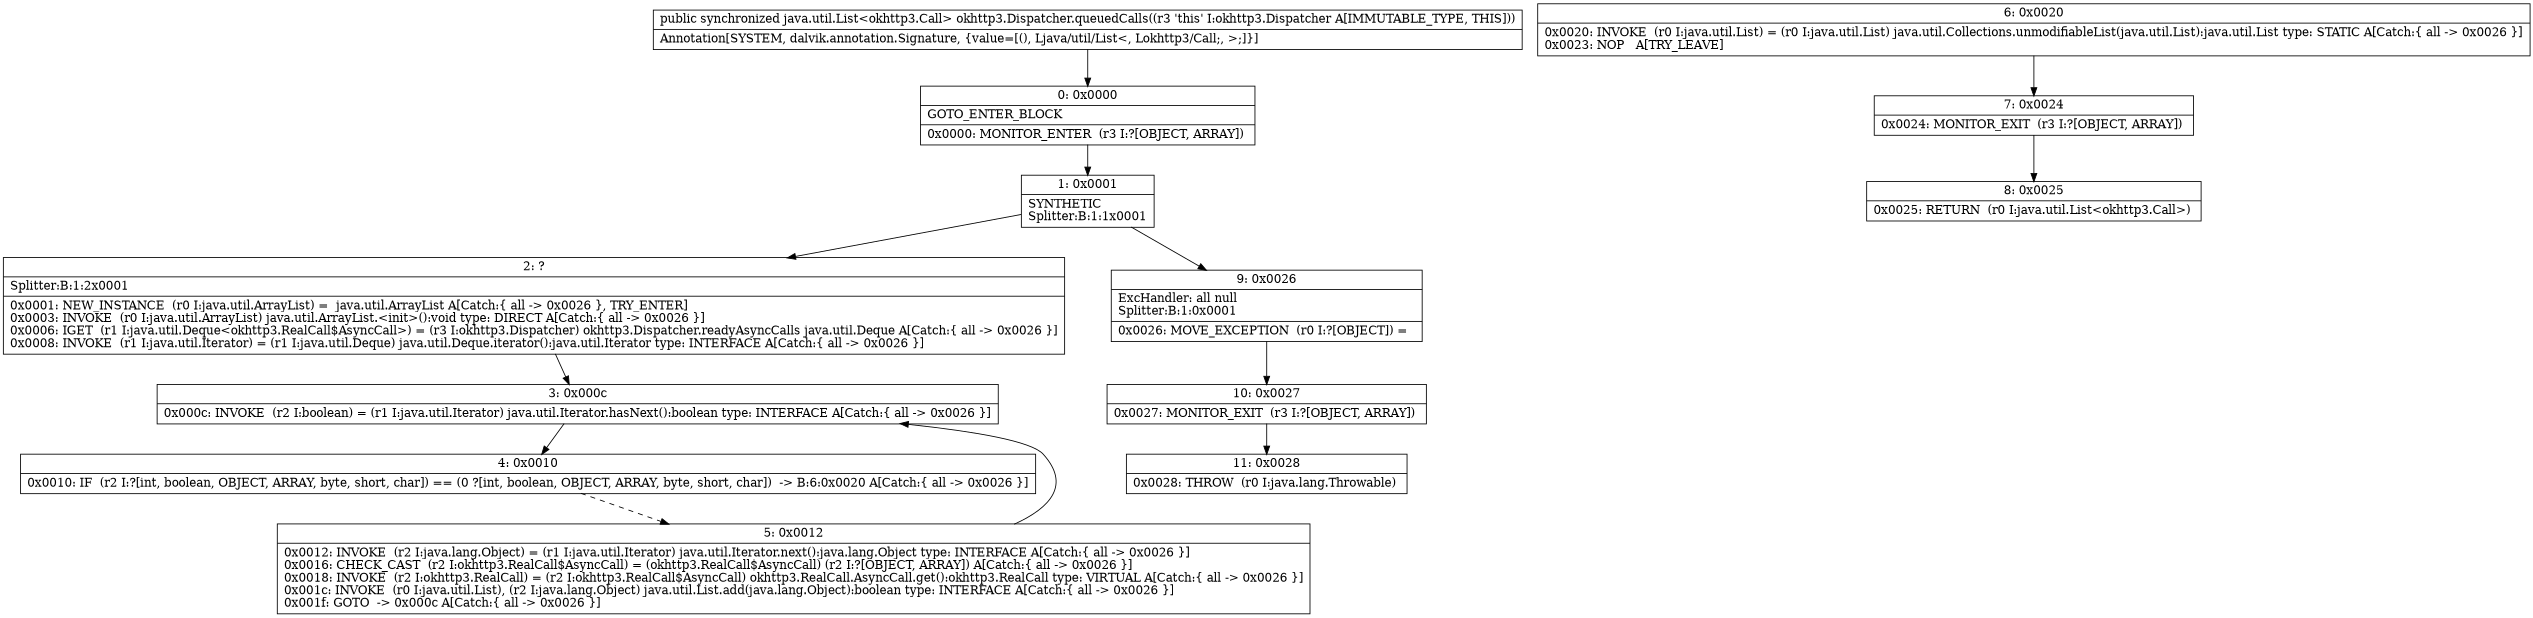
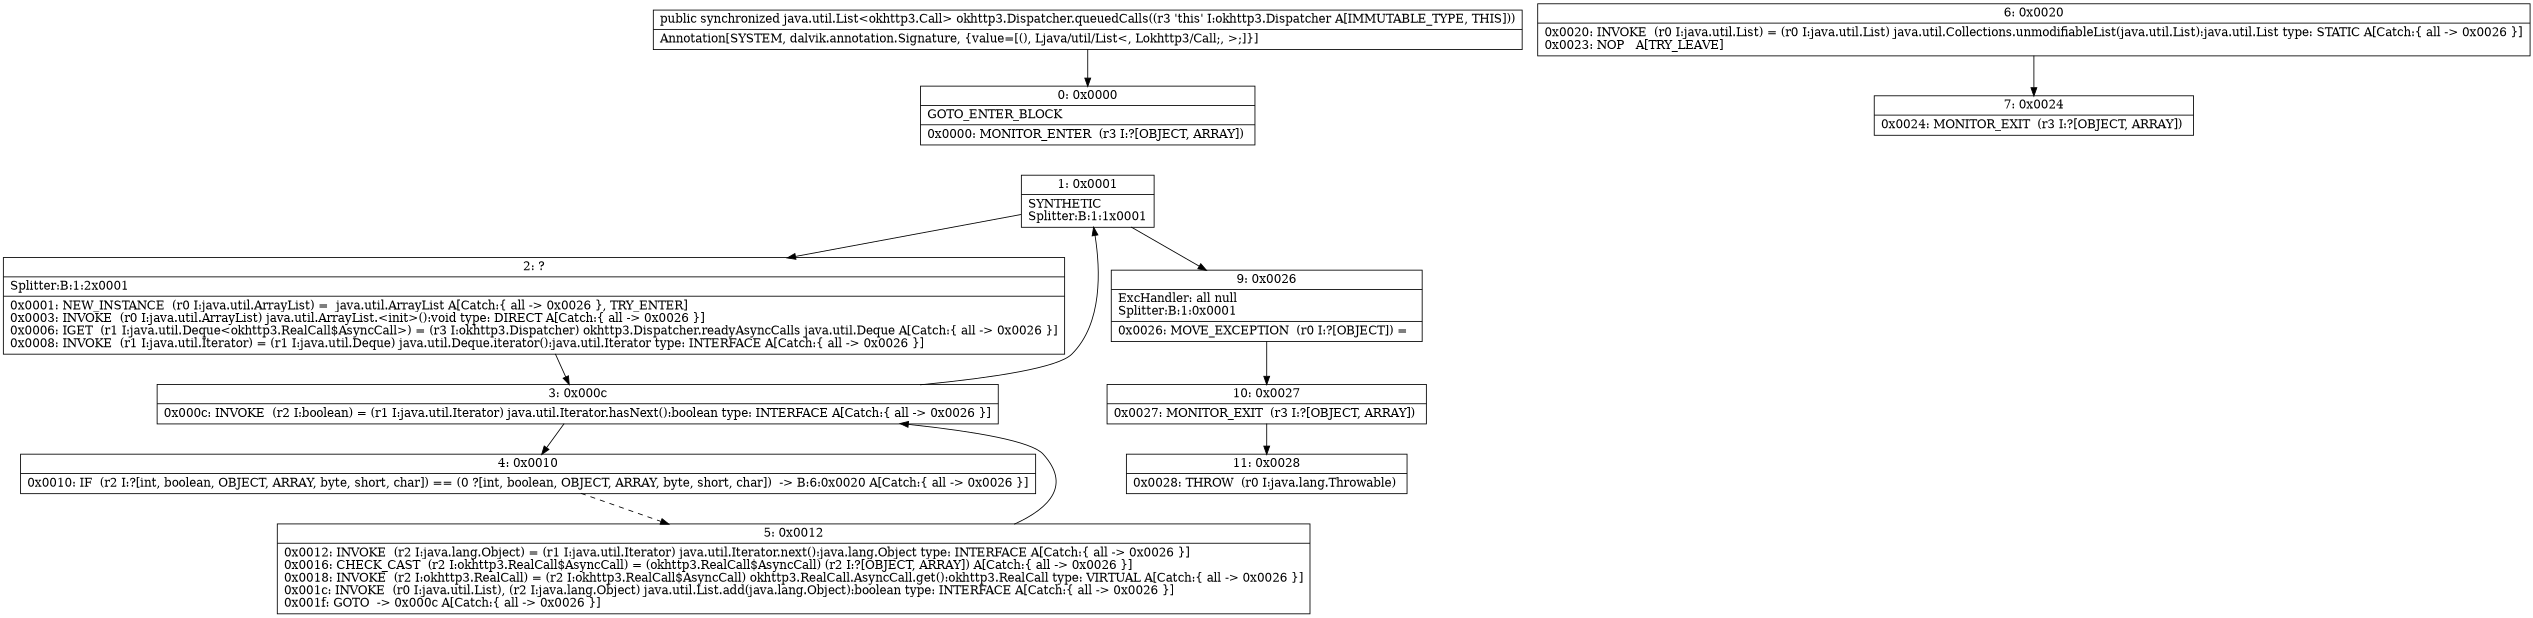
(1088, 156) -> (1058, 361)
(2034, 201) -> none
